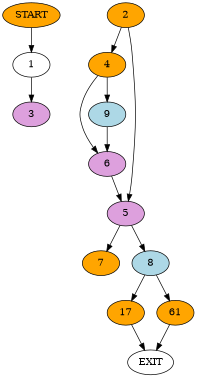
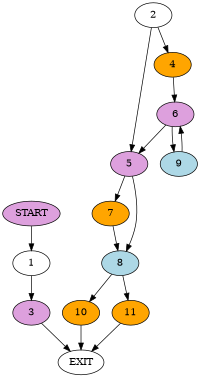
(31, 15) -> (31, 214)
(126, 15) -> (153, 15)
(107, 86) -> (172, 136)
none -> (115, 235)
(126, 313) -> (81, 313)
(175, 313) -> (131, 313)
none -> (53, 335)
